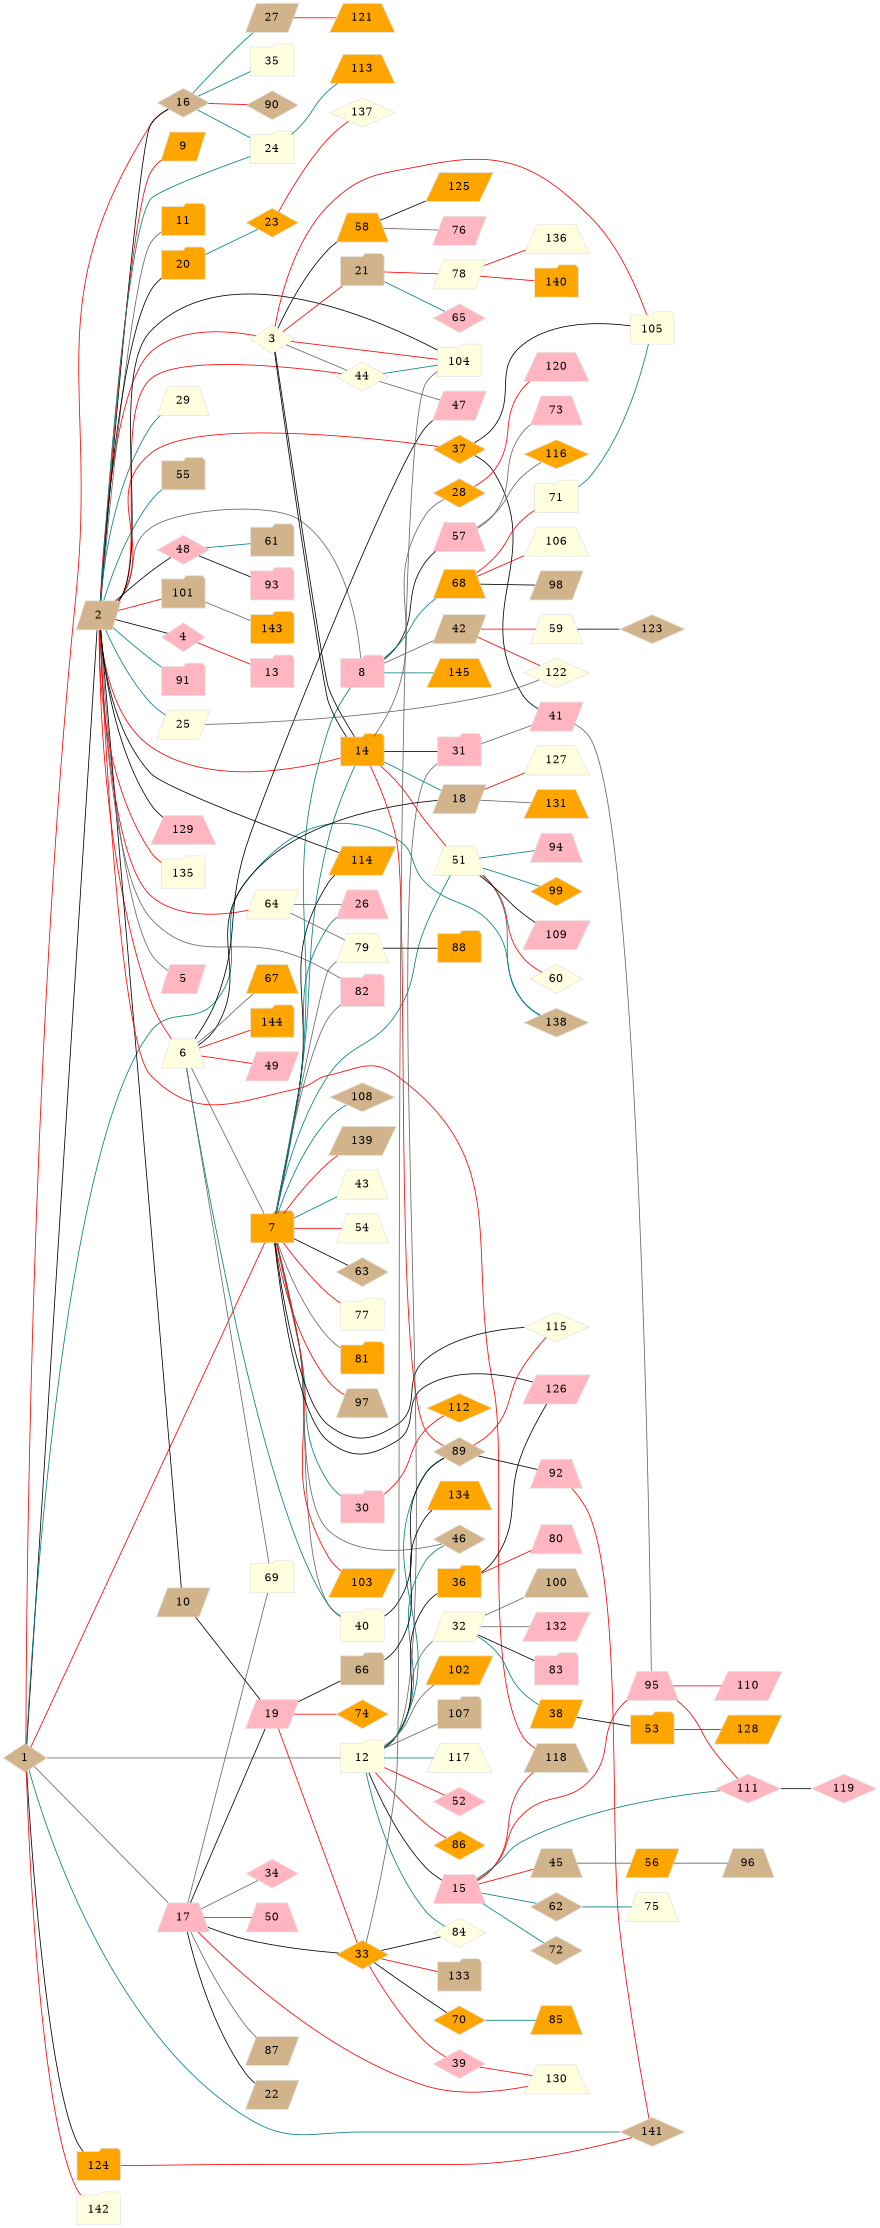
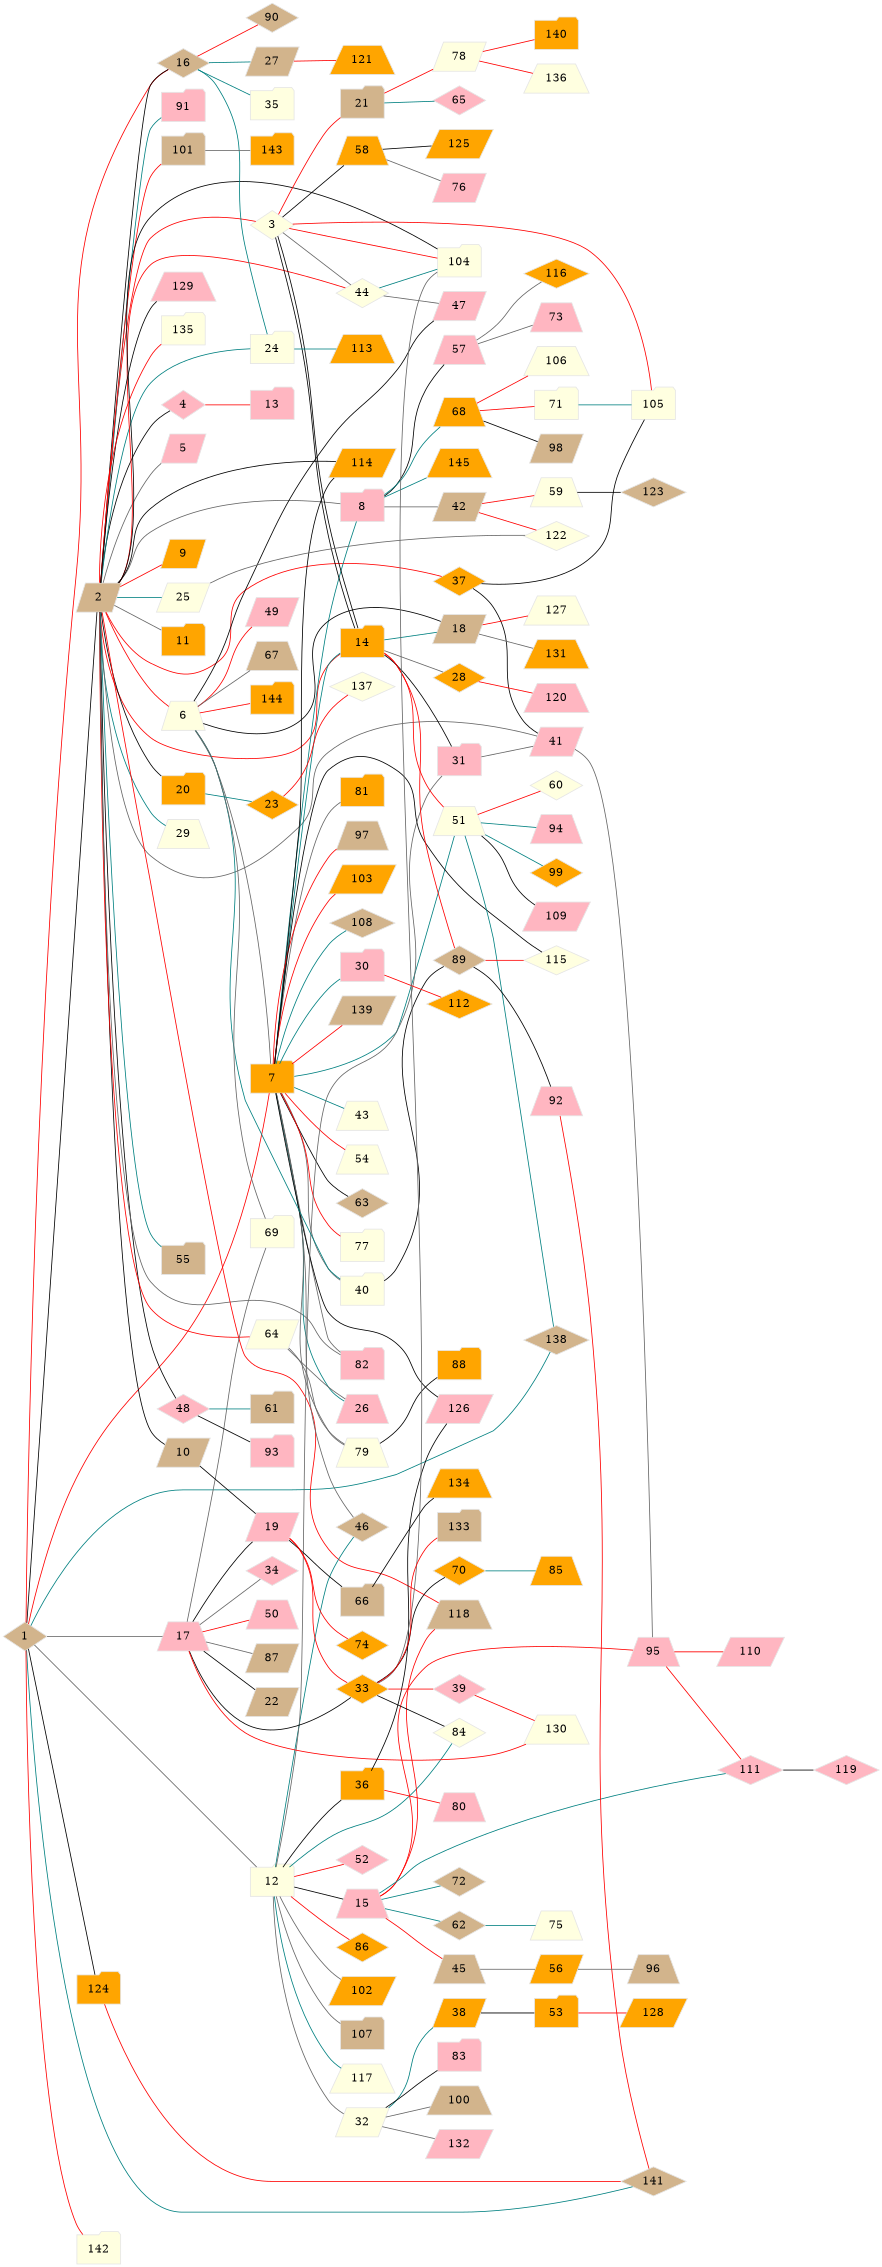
none -> (251, 864)
(272, 979) -> (272, 656)
(405, 1570) -> none
